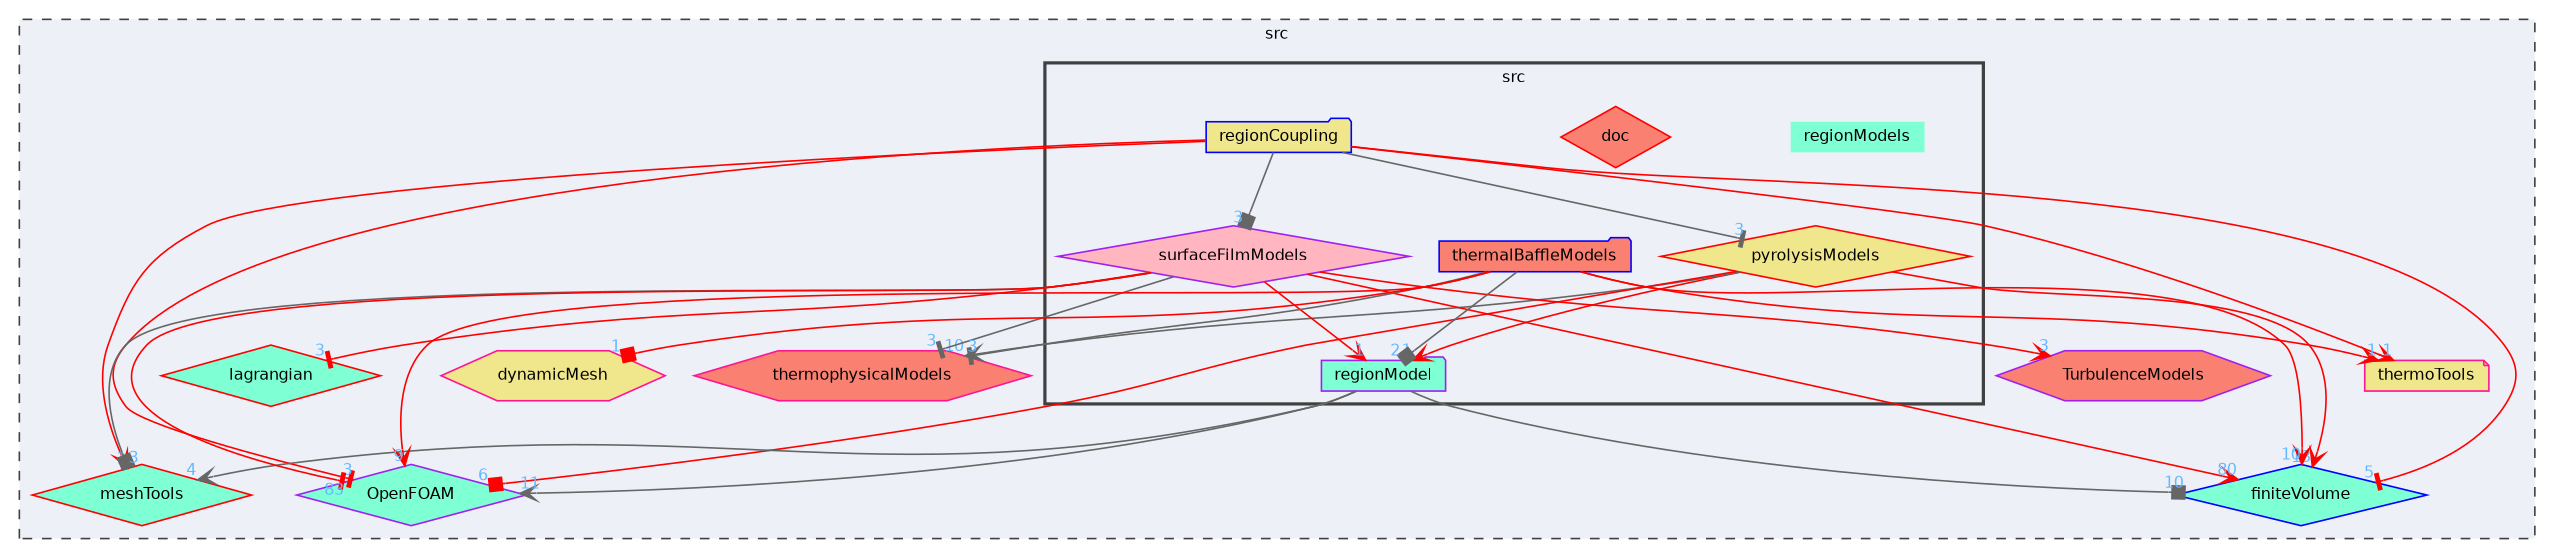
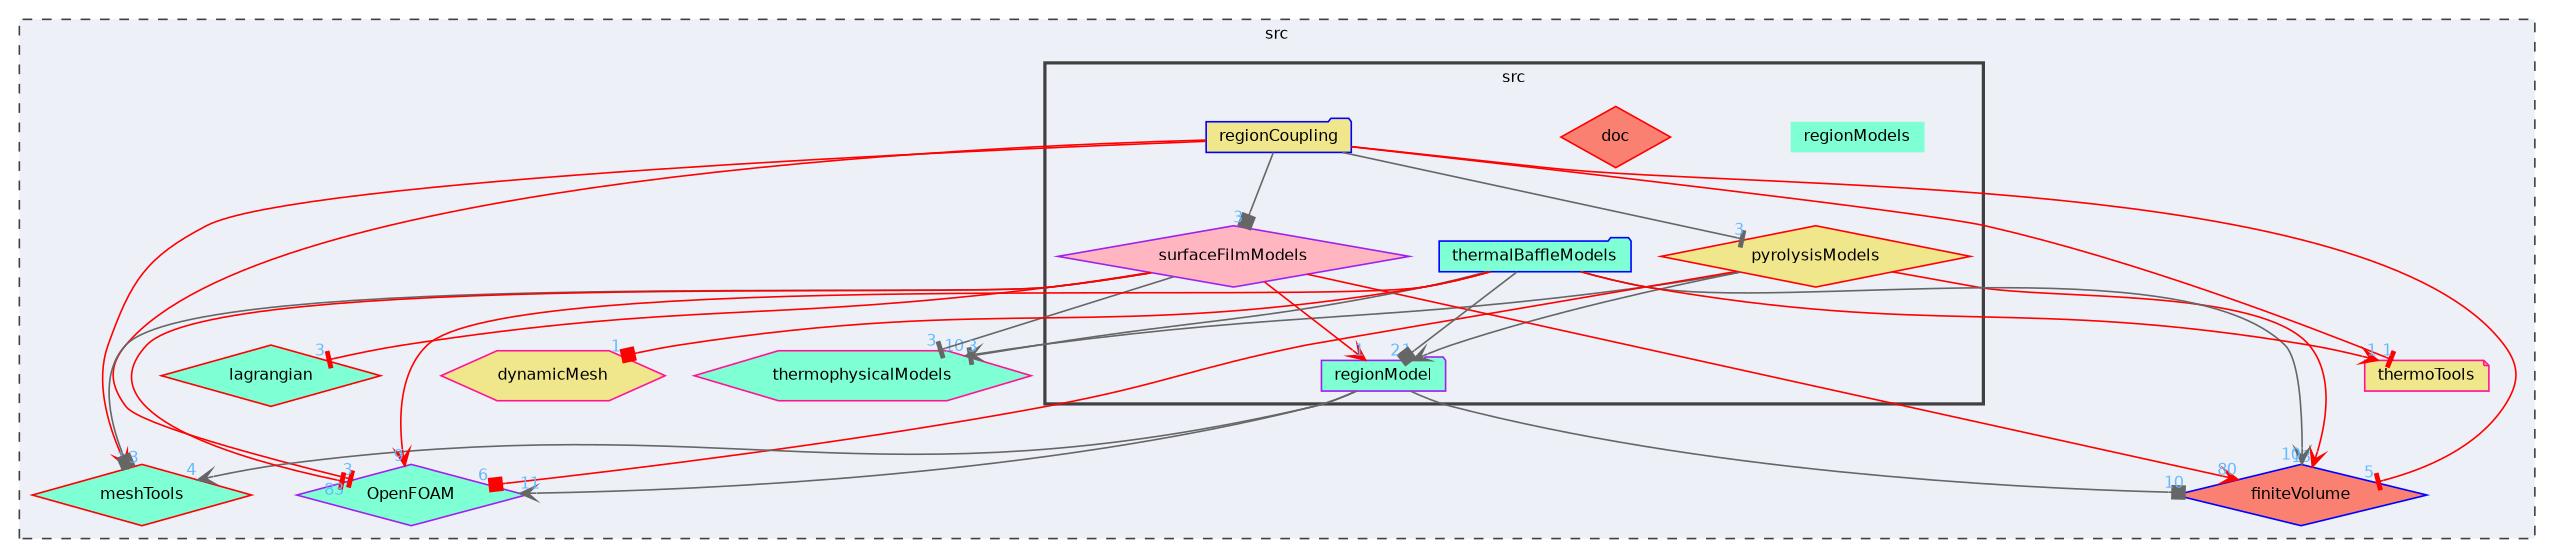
(1878, 210) -> (1878, 210)
(1535, 256) -> (1535, 256)
(1928, 289) -> (1928, 289)
(1559, 314) -> (1582, 308)
(863, 376) -> (863, 376)
(2133, 376) -> none
(2301, 495) -> (2301, 495)
